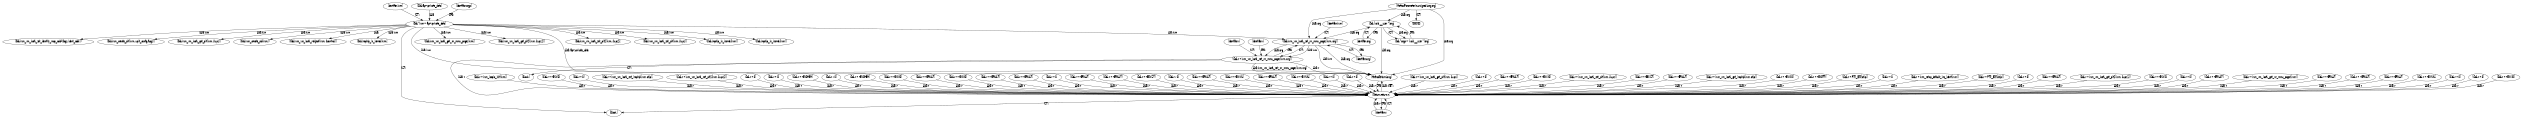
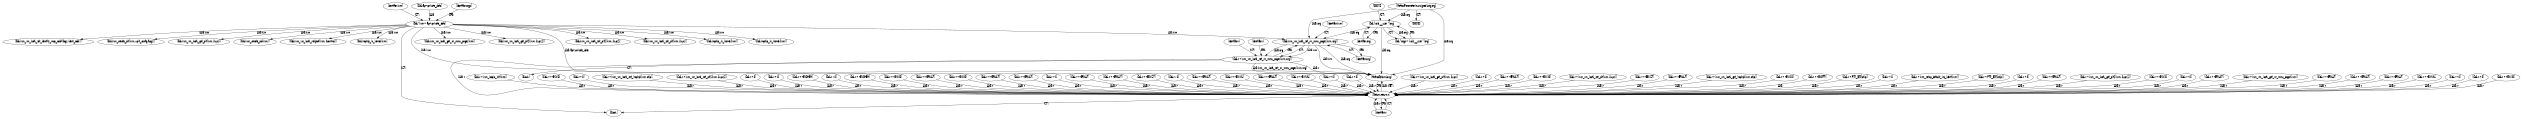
none -> (1377, 6)
(377, 33) -> (377, 33)
(1780, 86) -> (1780, 86)
